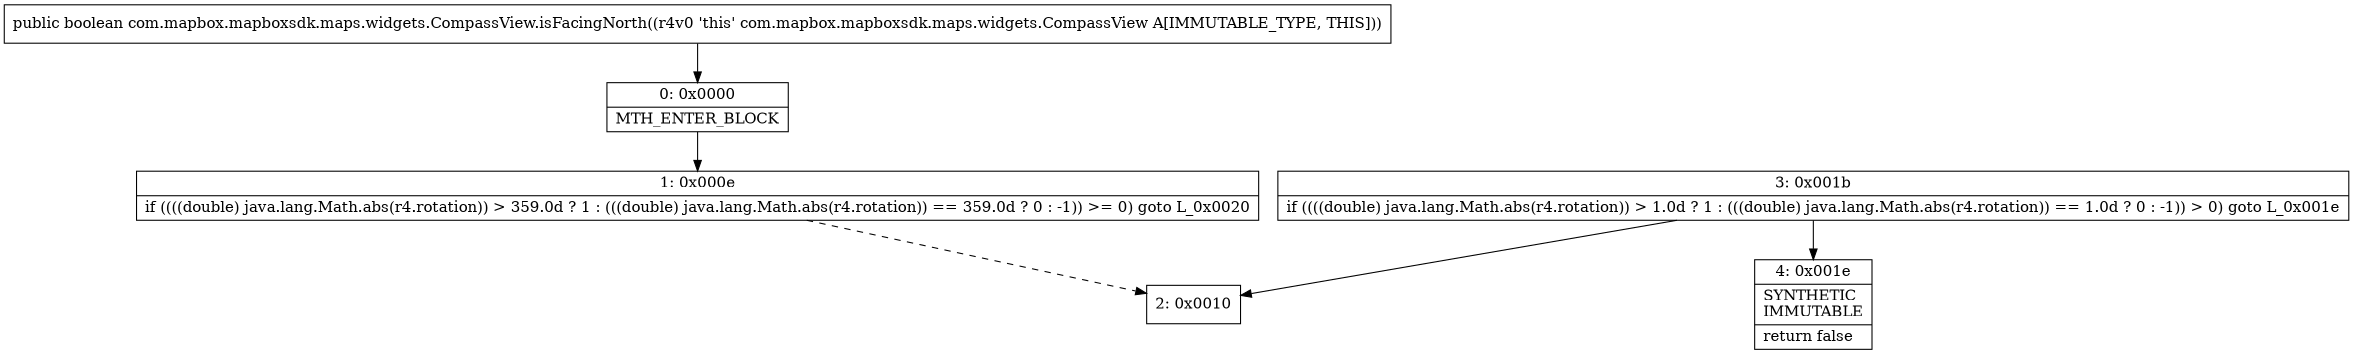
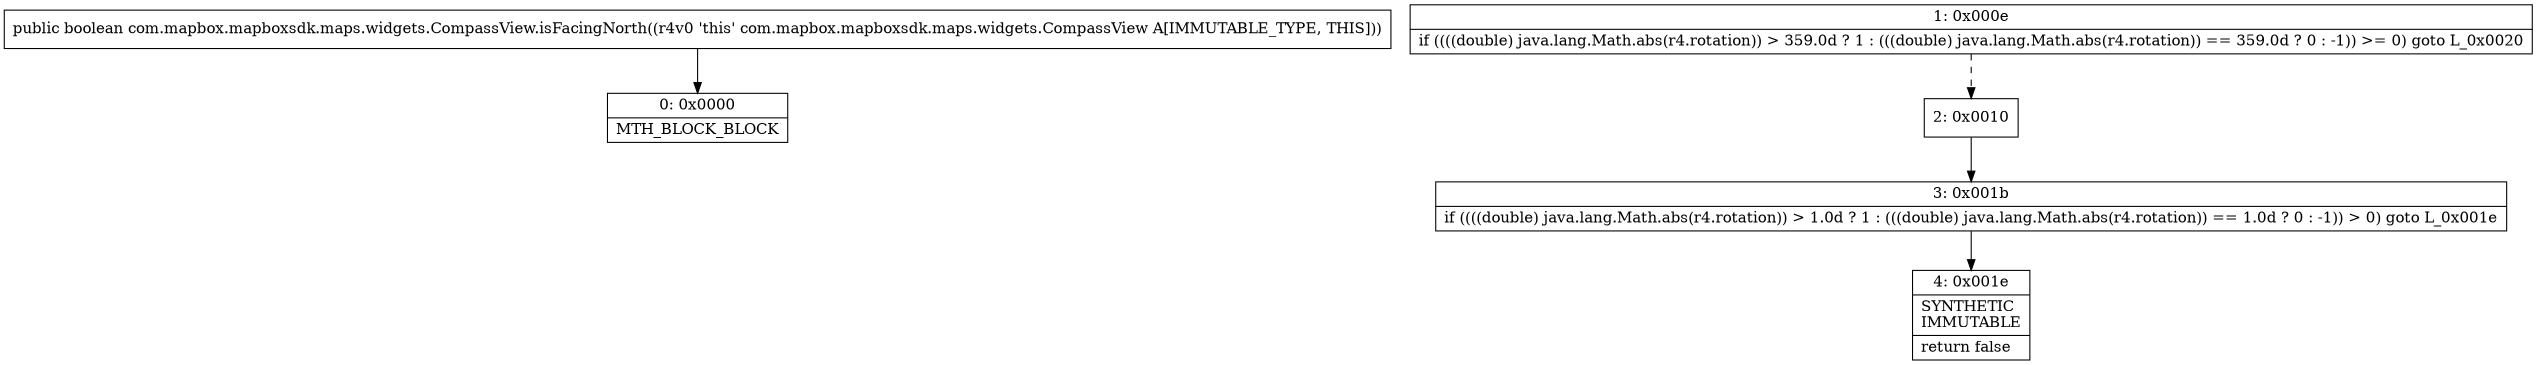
(698, 119) -> (698, 130)
(698, 146) -> none
(1464, 257) -> (1971, 154)
